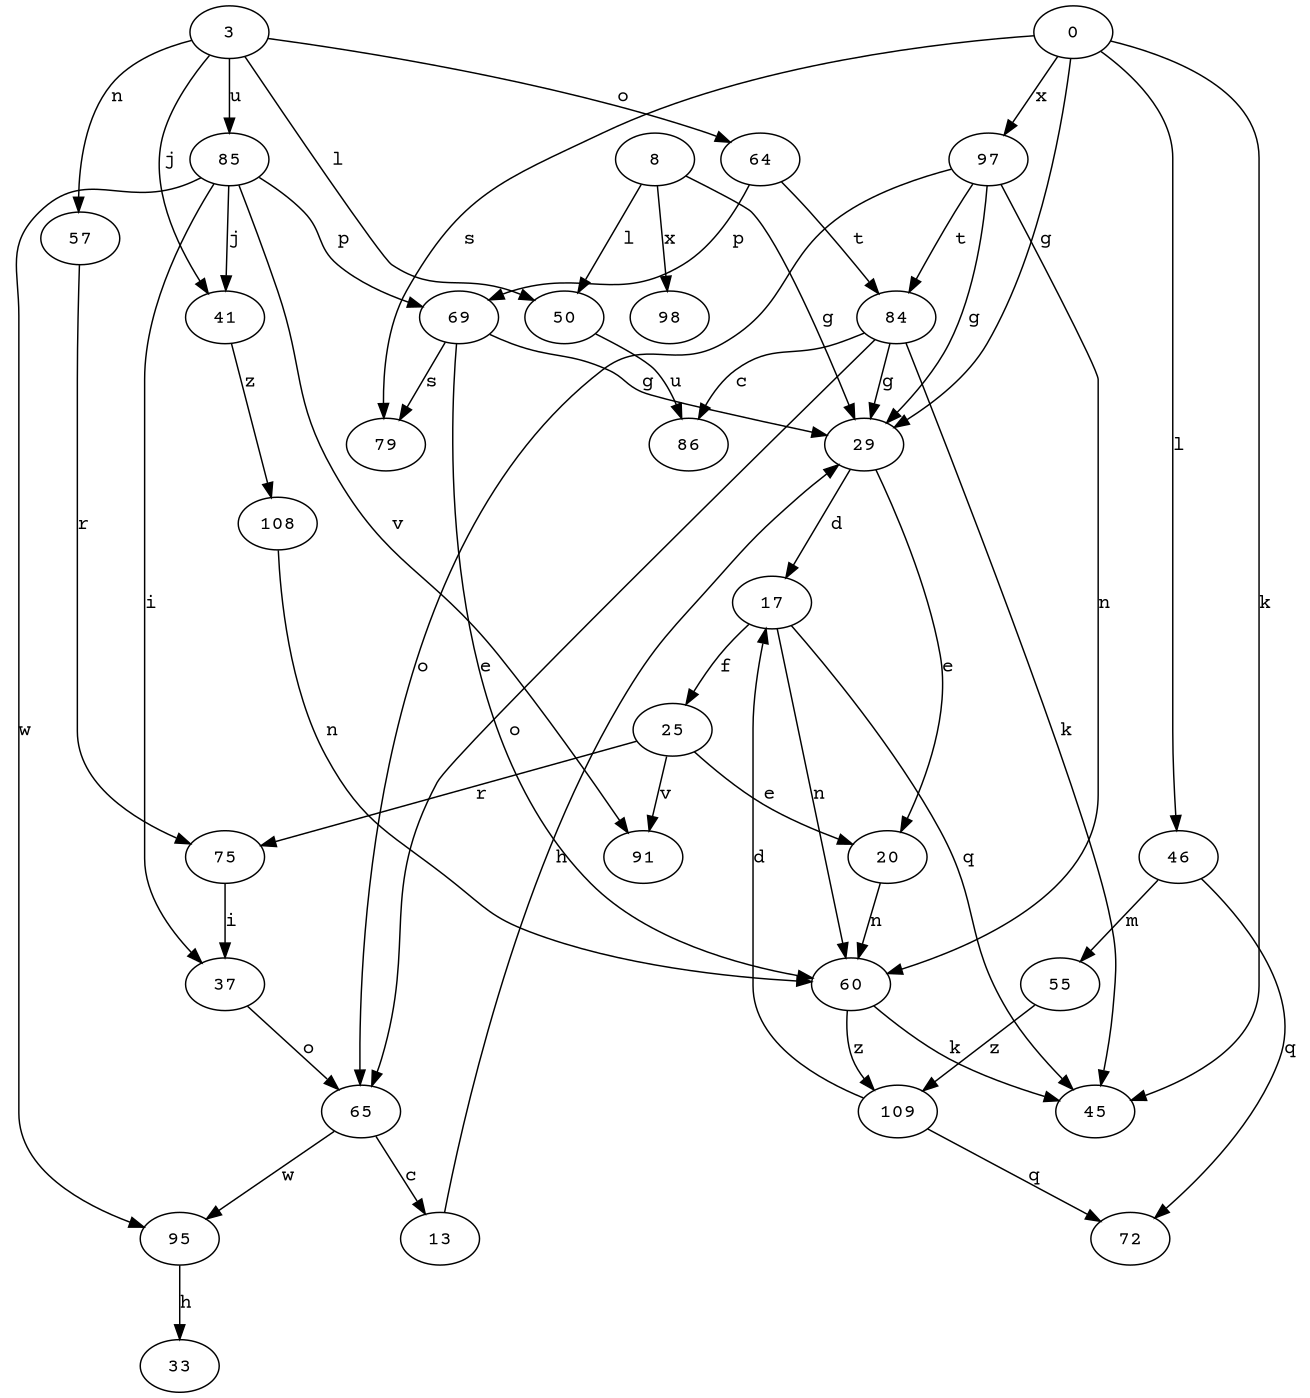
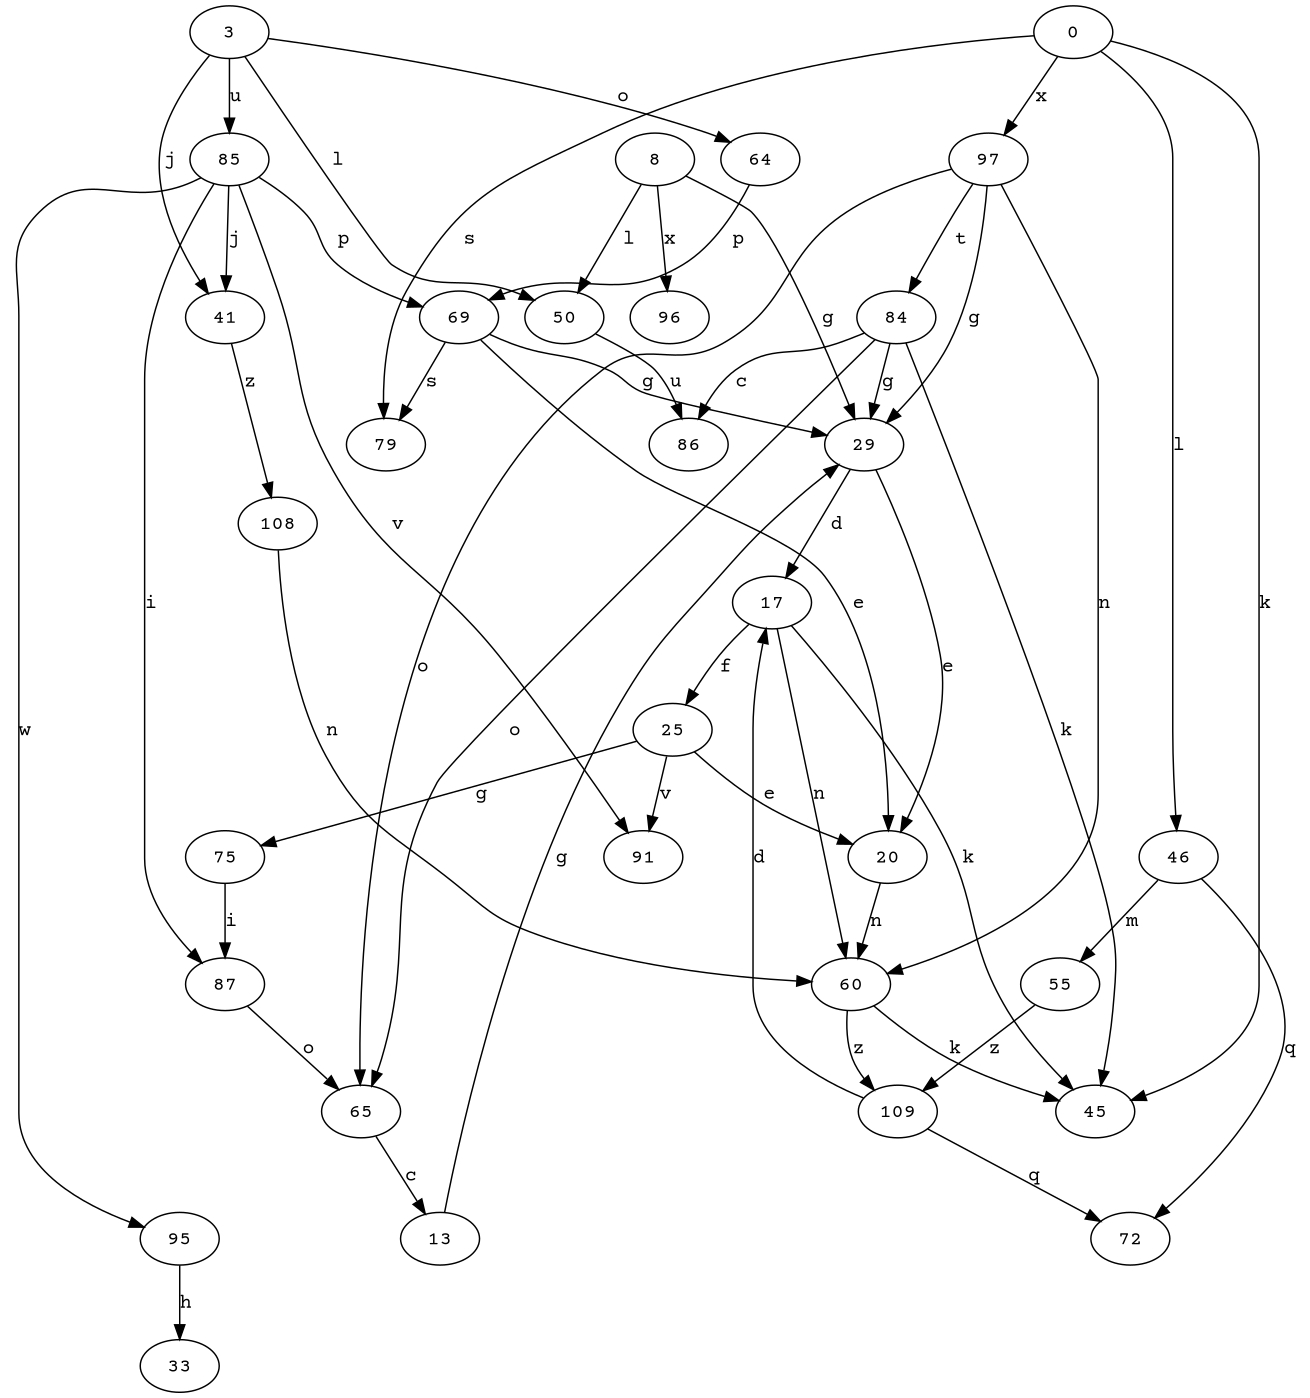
(831, 236) -> none
(80, 238) -> none
(1025, 258) -> none
(670, 317) -> (670, 317)
(502, 739) -> (740, 522)
(482, 793) -> (482, 793)
(562, 857) -> (562, 857)
(969, 857) -> (969, 857)
(225, 984) -> (225, 984)
(277, 1171) -> none
